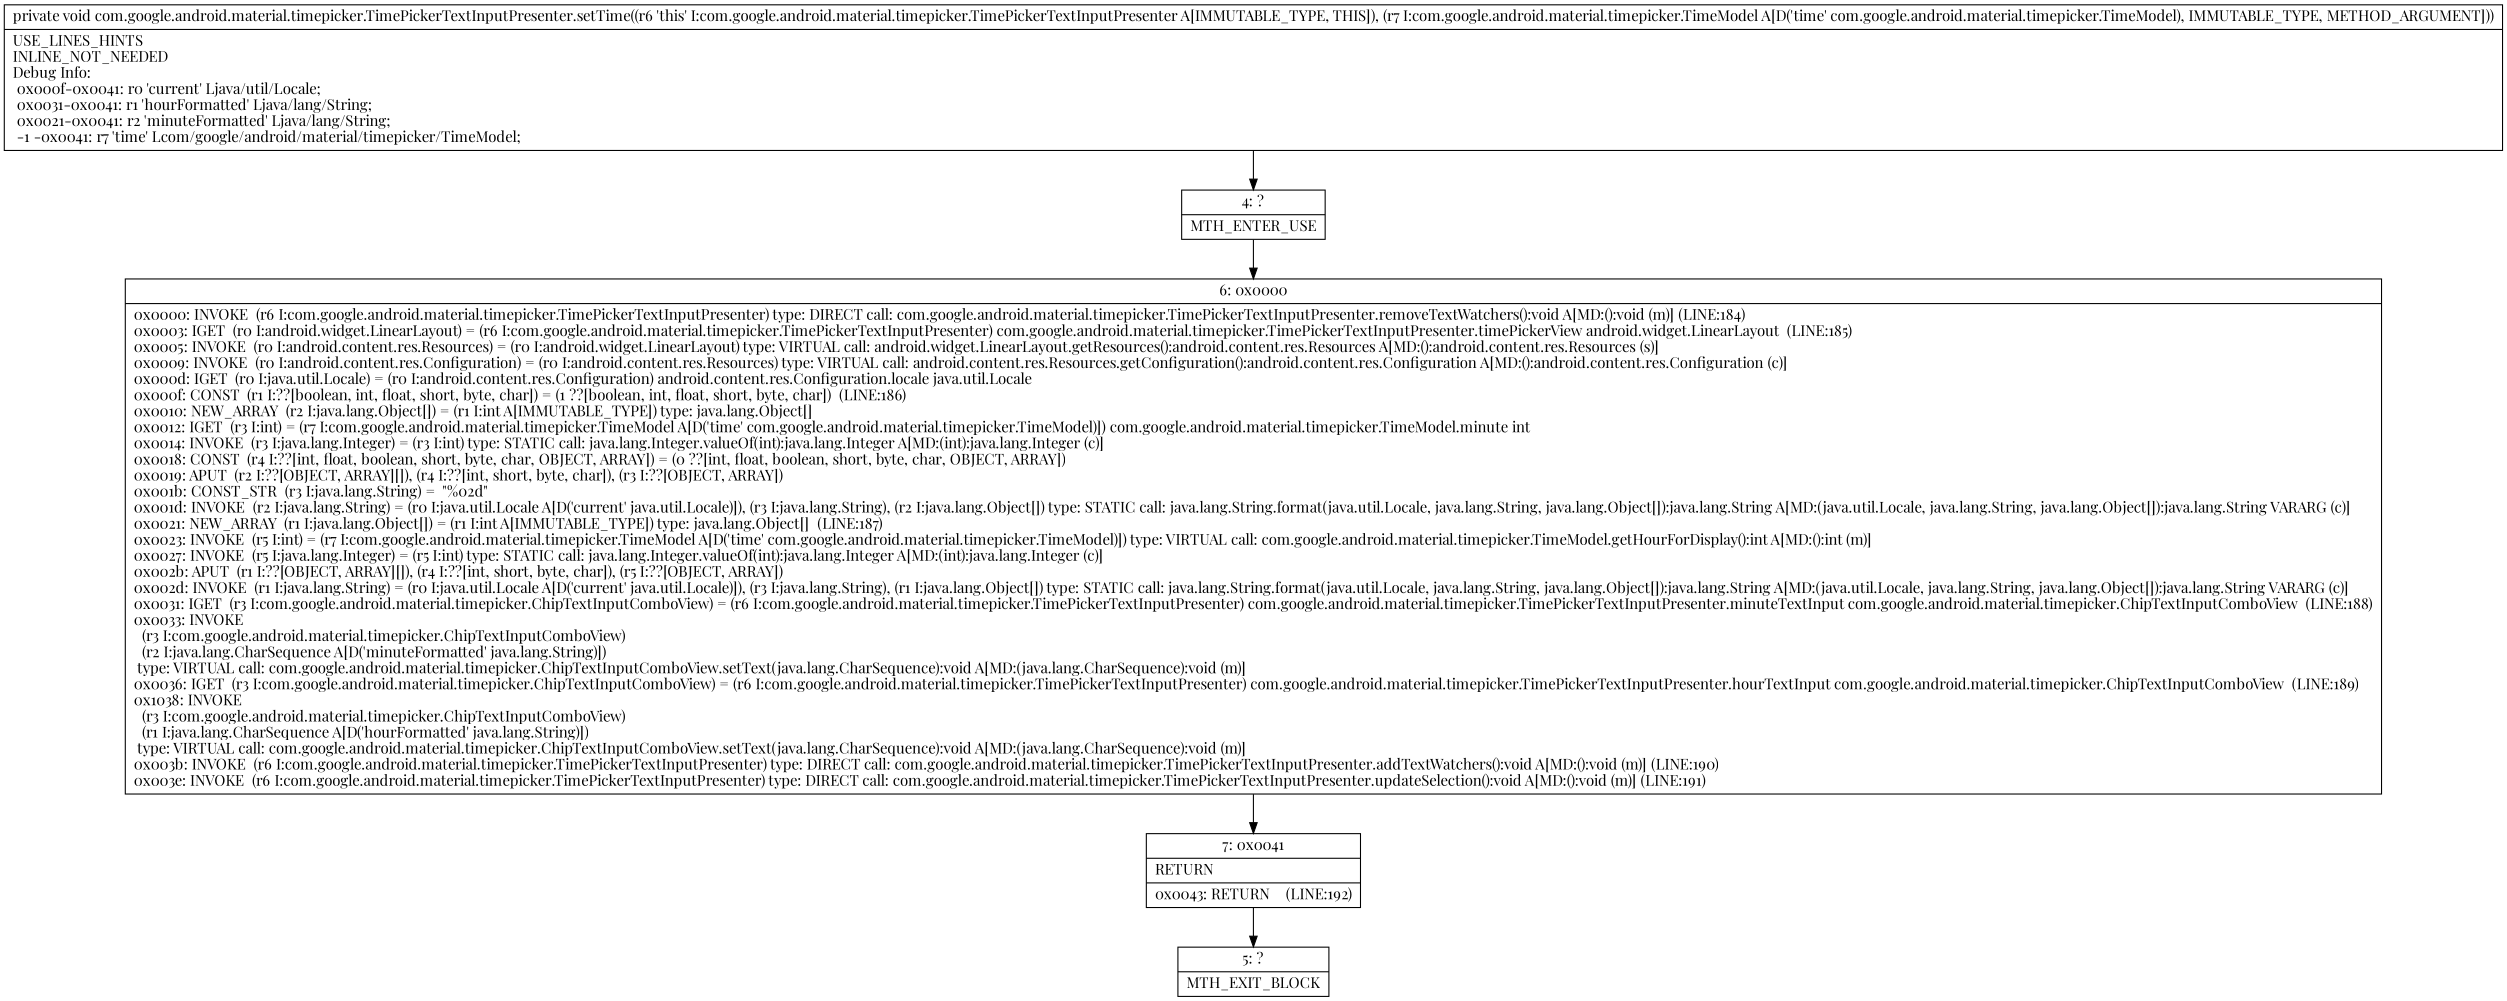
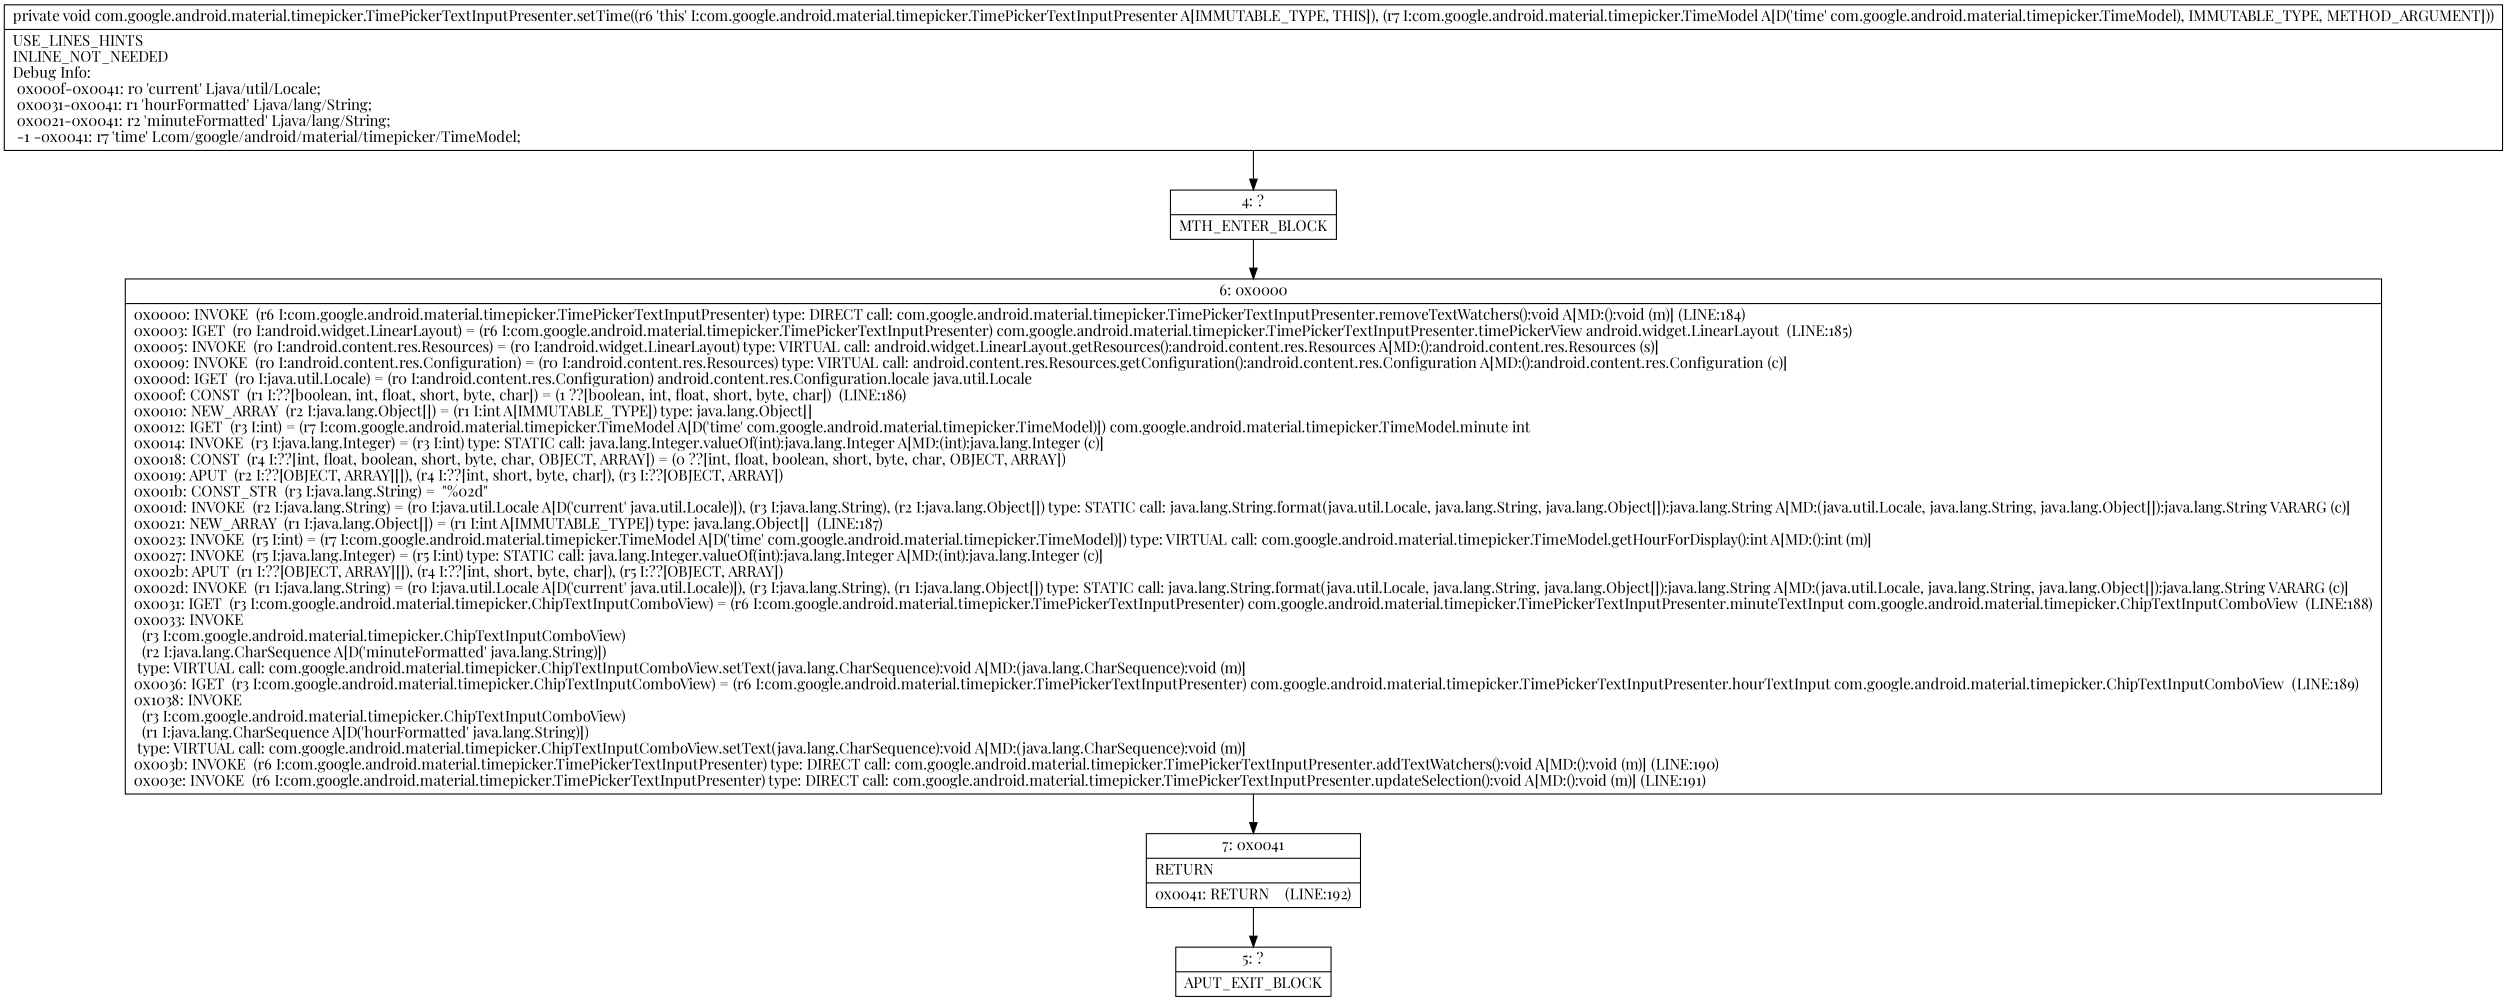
(1253, 226) -> (1253, 226)
(1253, 895) -> (1253, 895)
(1253, 984) -> (1253, 984)
